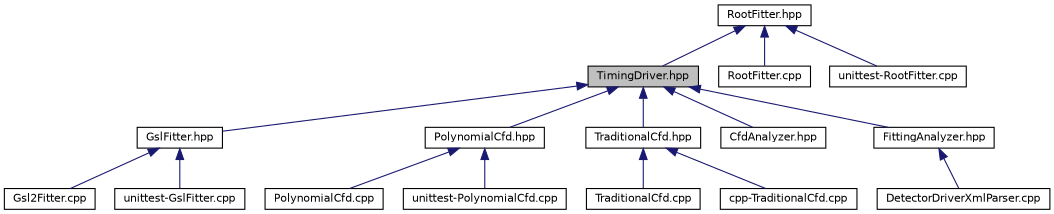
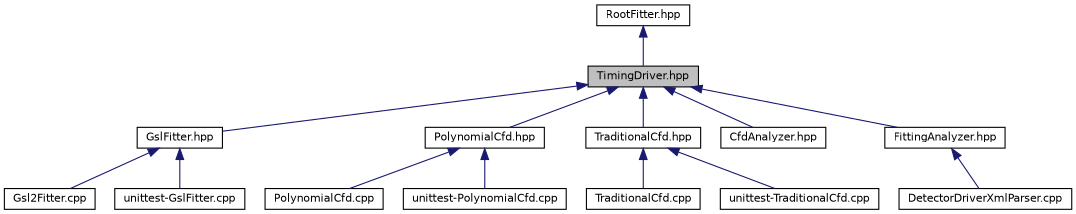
(765, 77) -> none
(898, 77) -> none
(789, 199) -> (800, 199)
